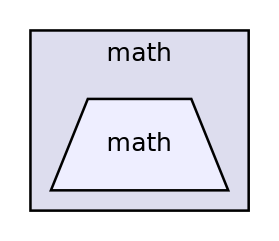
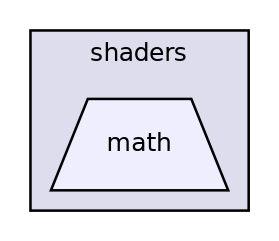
(140, 55) -> (140, 55)
